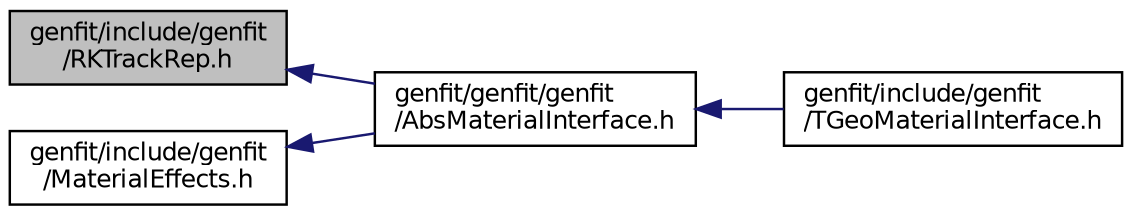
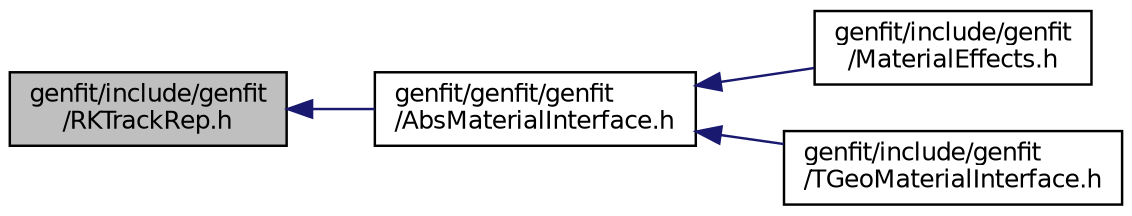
(344, 138) -> (768, 75)
